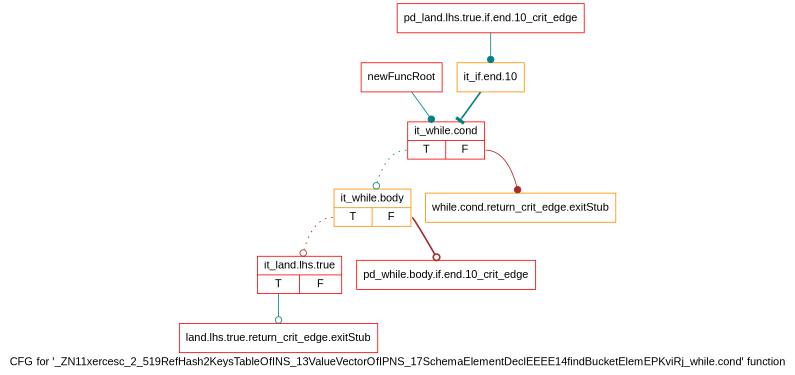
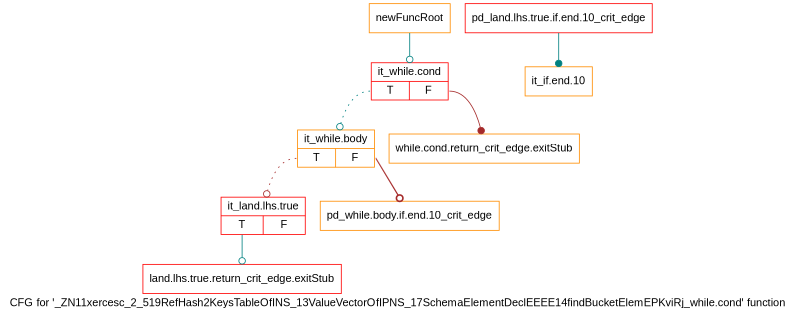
(402, 77) -> (410, 18)
(421, 104) -> (410, 44)
(471, 105) -> none
(446, 275) -> (410, 216)
